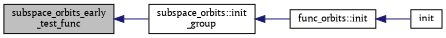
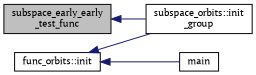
(59, 19) -> (57, 19)
(277, 19) -> (124, 42)
(426, 19) -> (199, 62)
